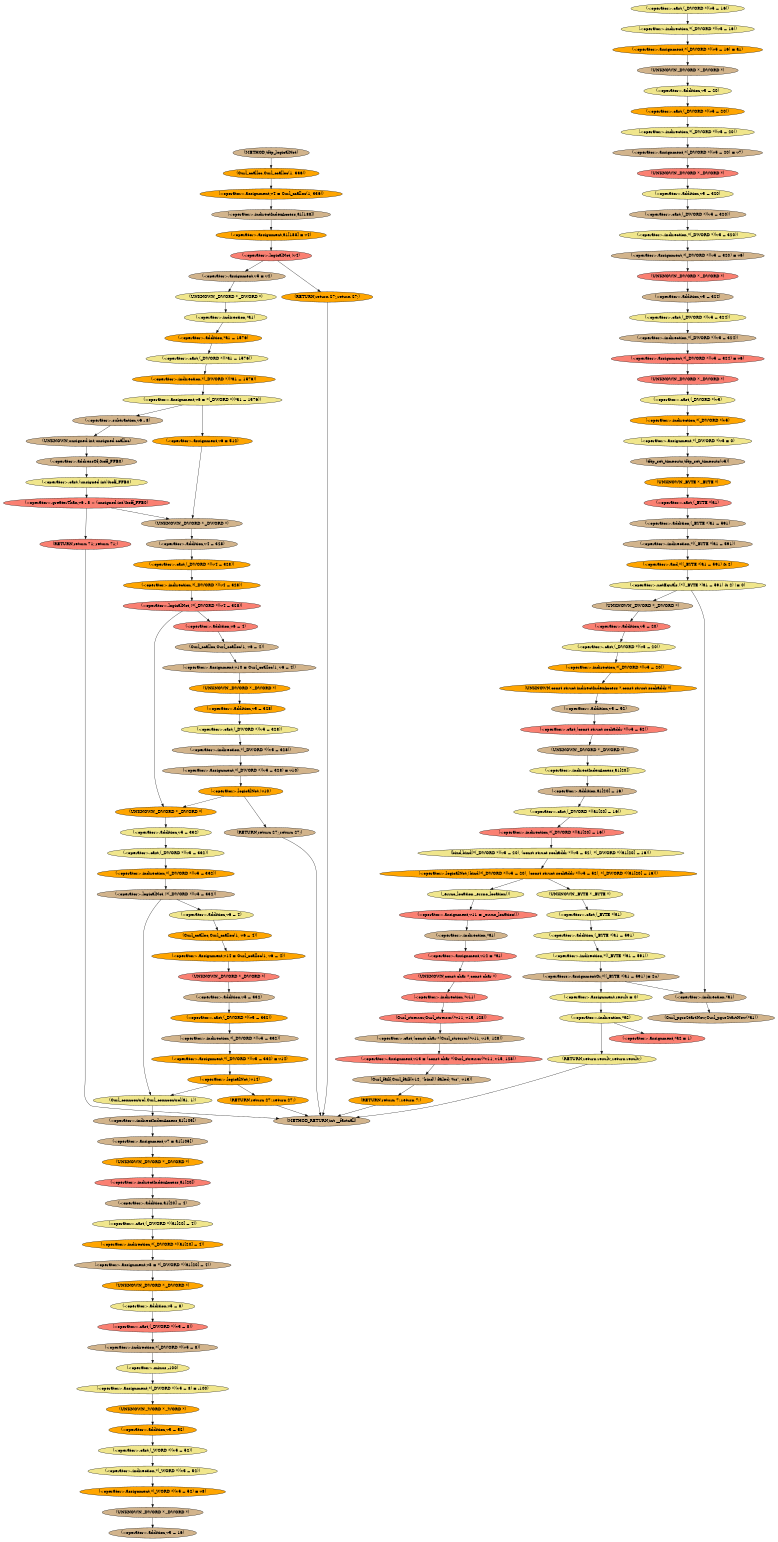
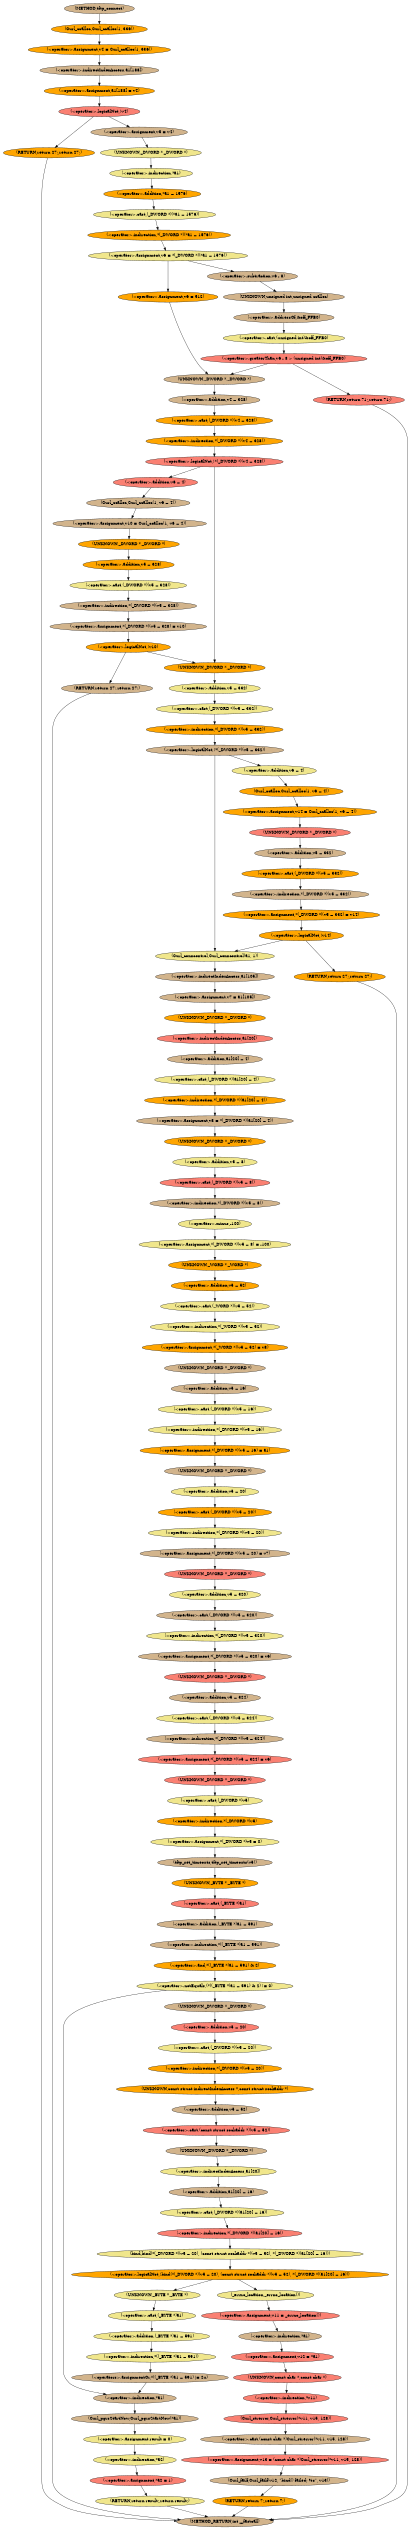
(271, 153) -> (99, 9)
(601, 986) -> (135, 2428)
(601, 1037) -> (143, 2490)
none -> (215, 1398)
